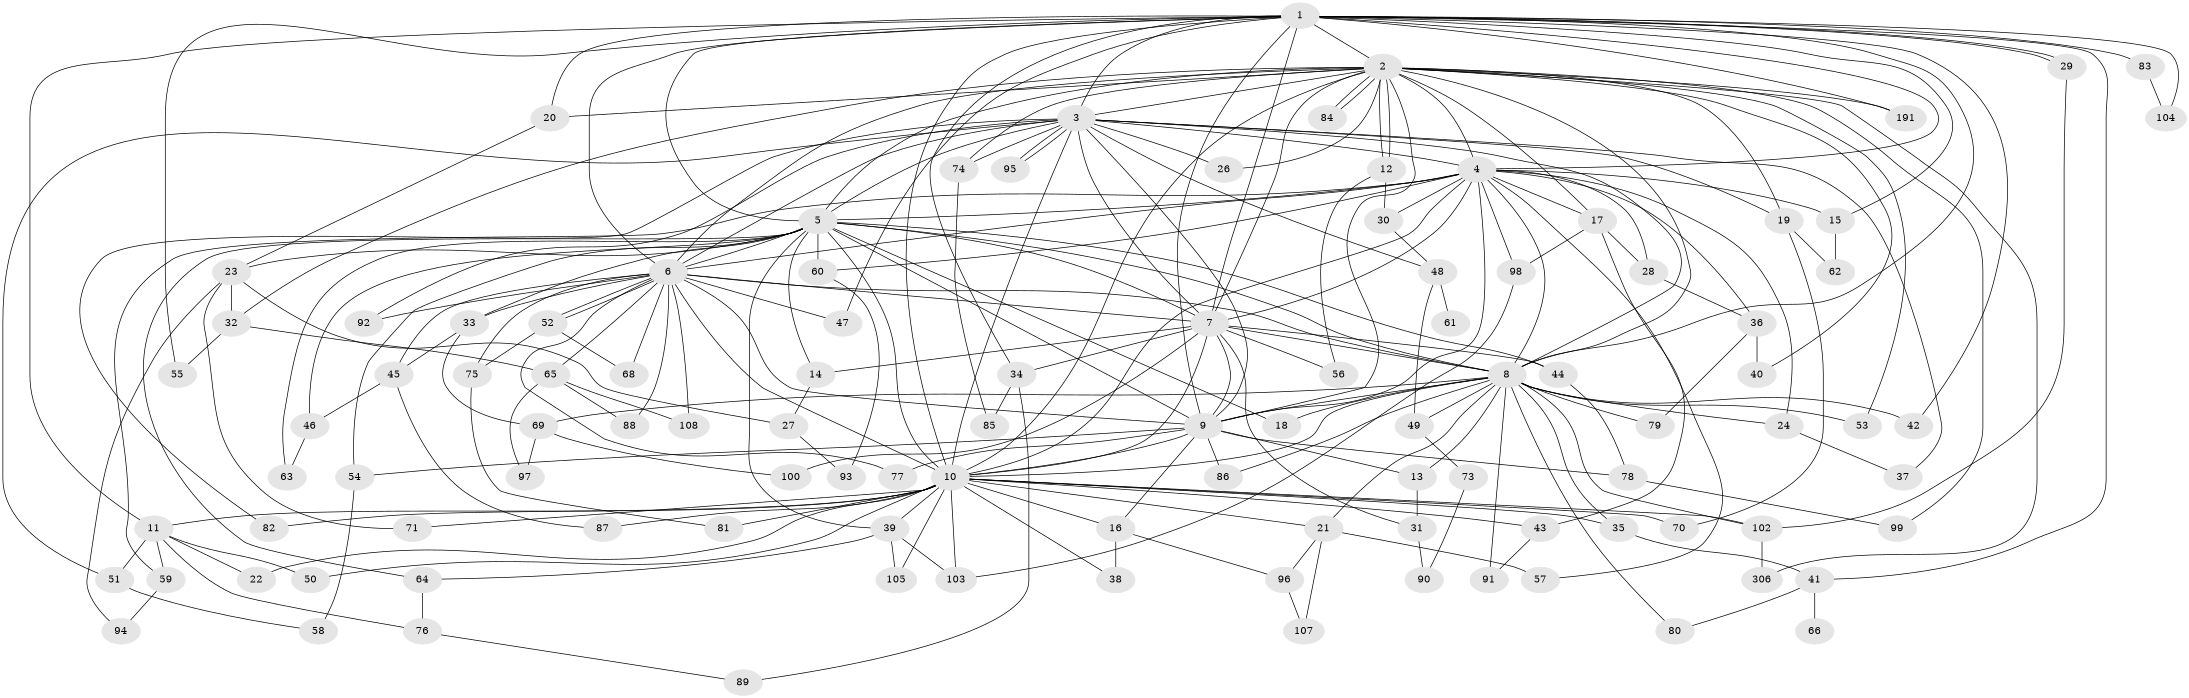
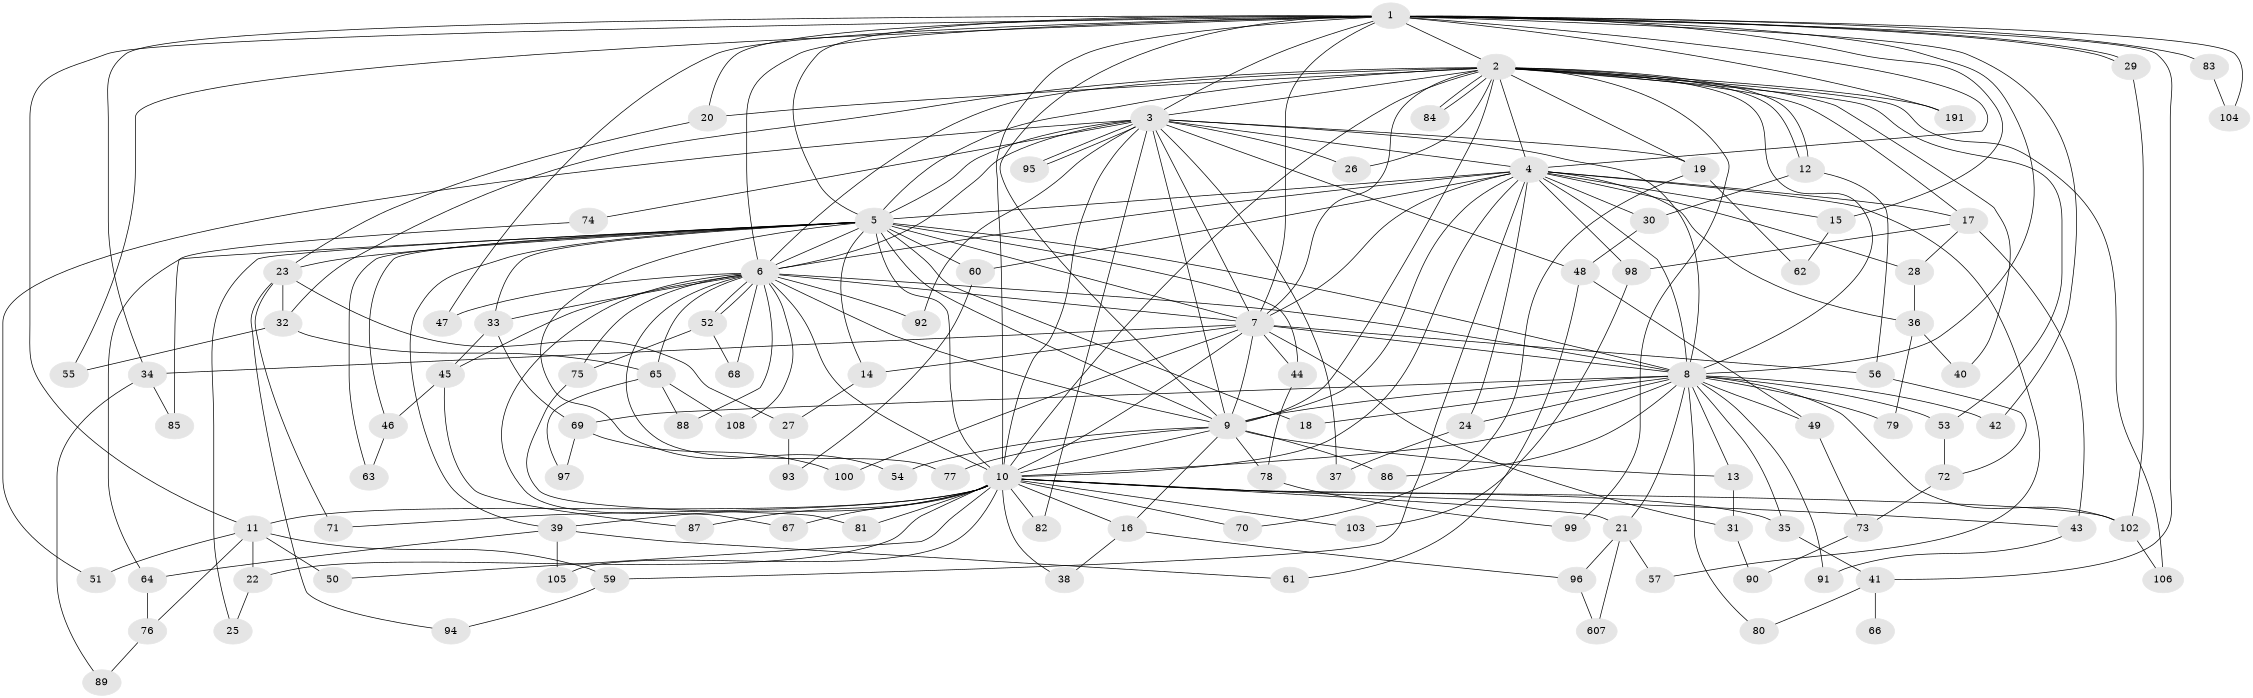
(1148, 87) -> none
none -> (1944, 477)
none -> (789, 529)
(923, 554) -> (923, 557)
(1762, 580) -> (2163, 580)
none -> (233, 631)
(318, 631) -> none
(1304, 631) -> (1597, 631)
